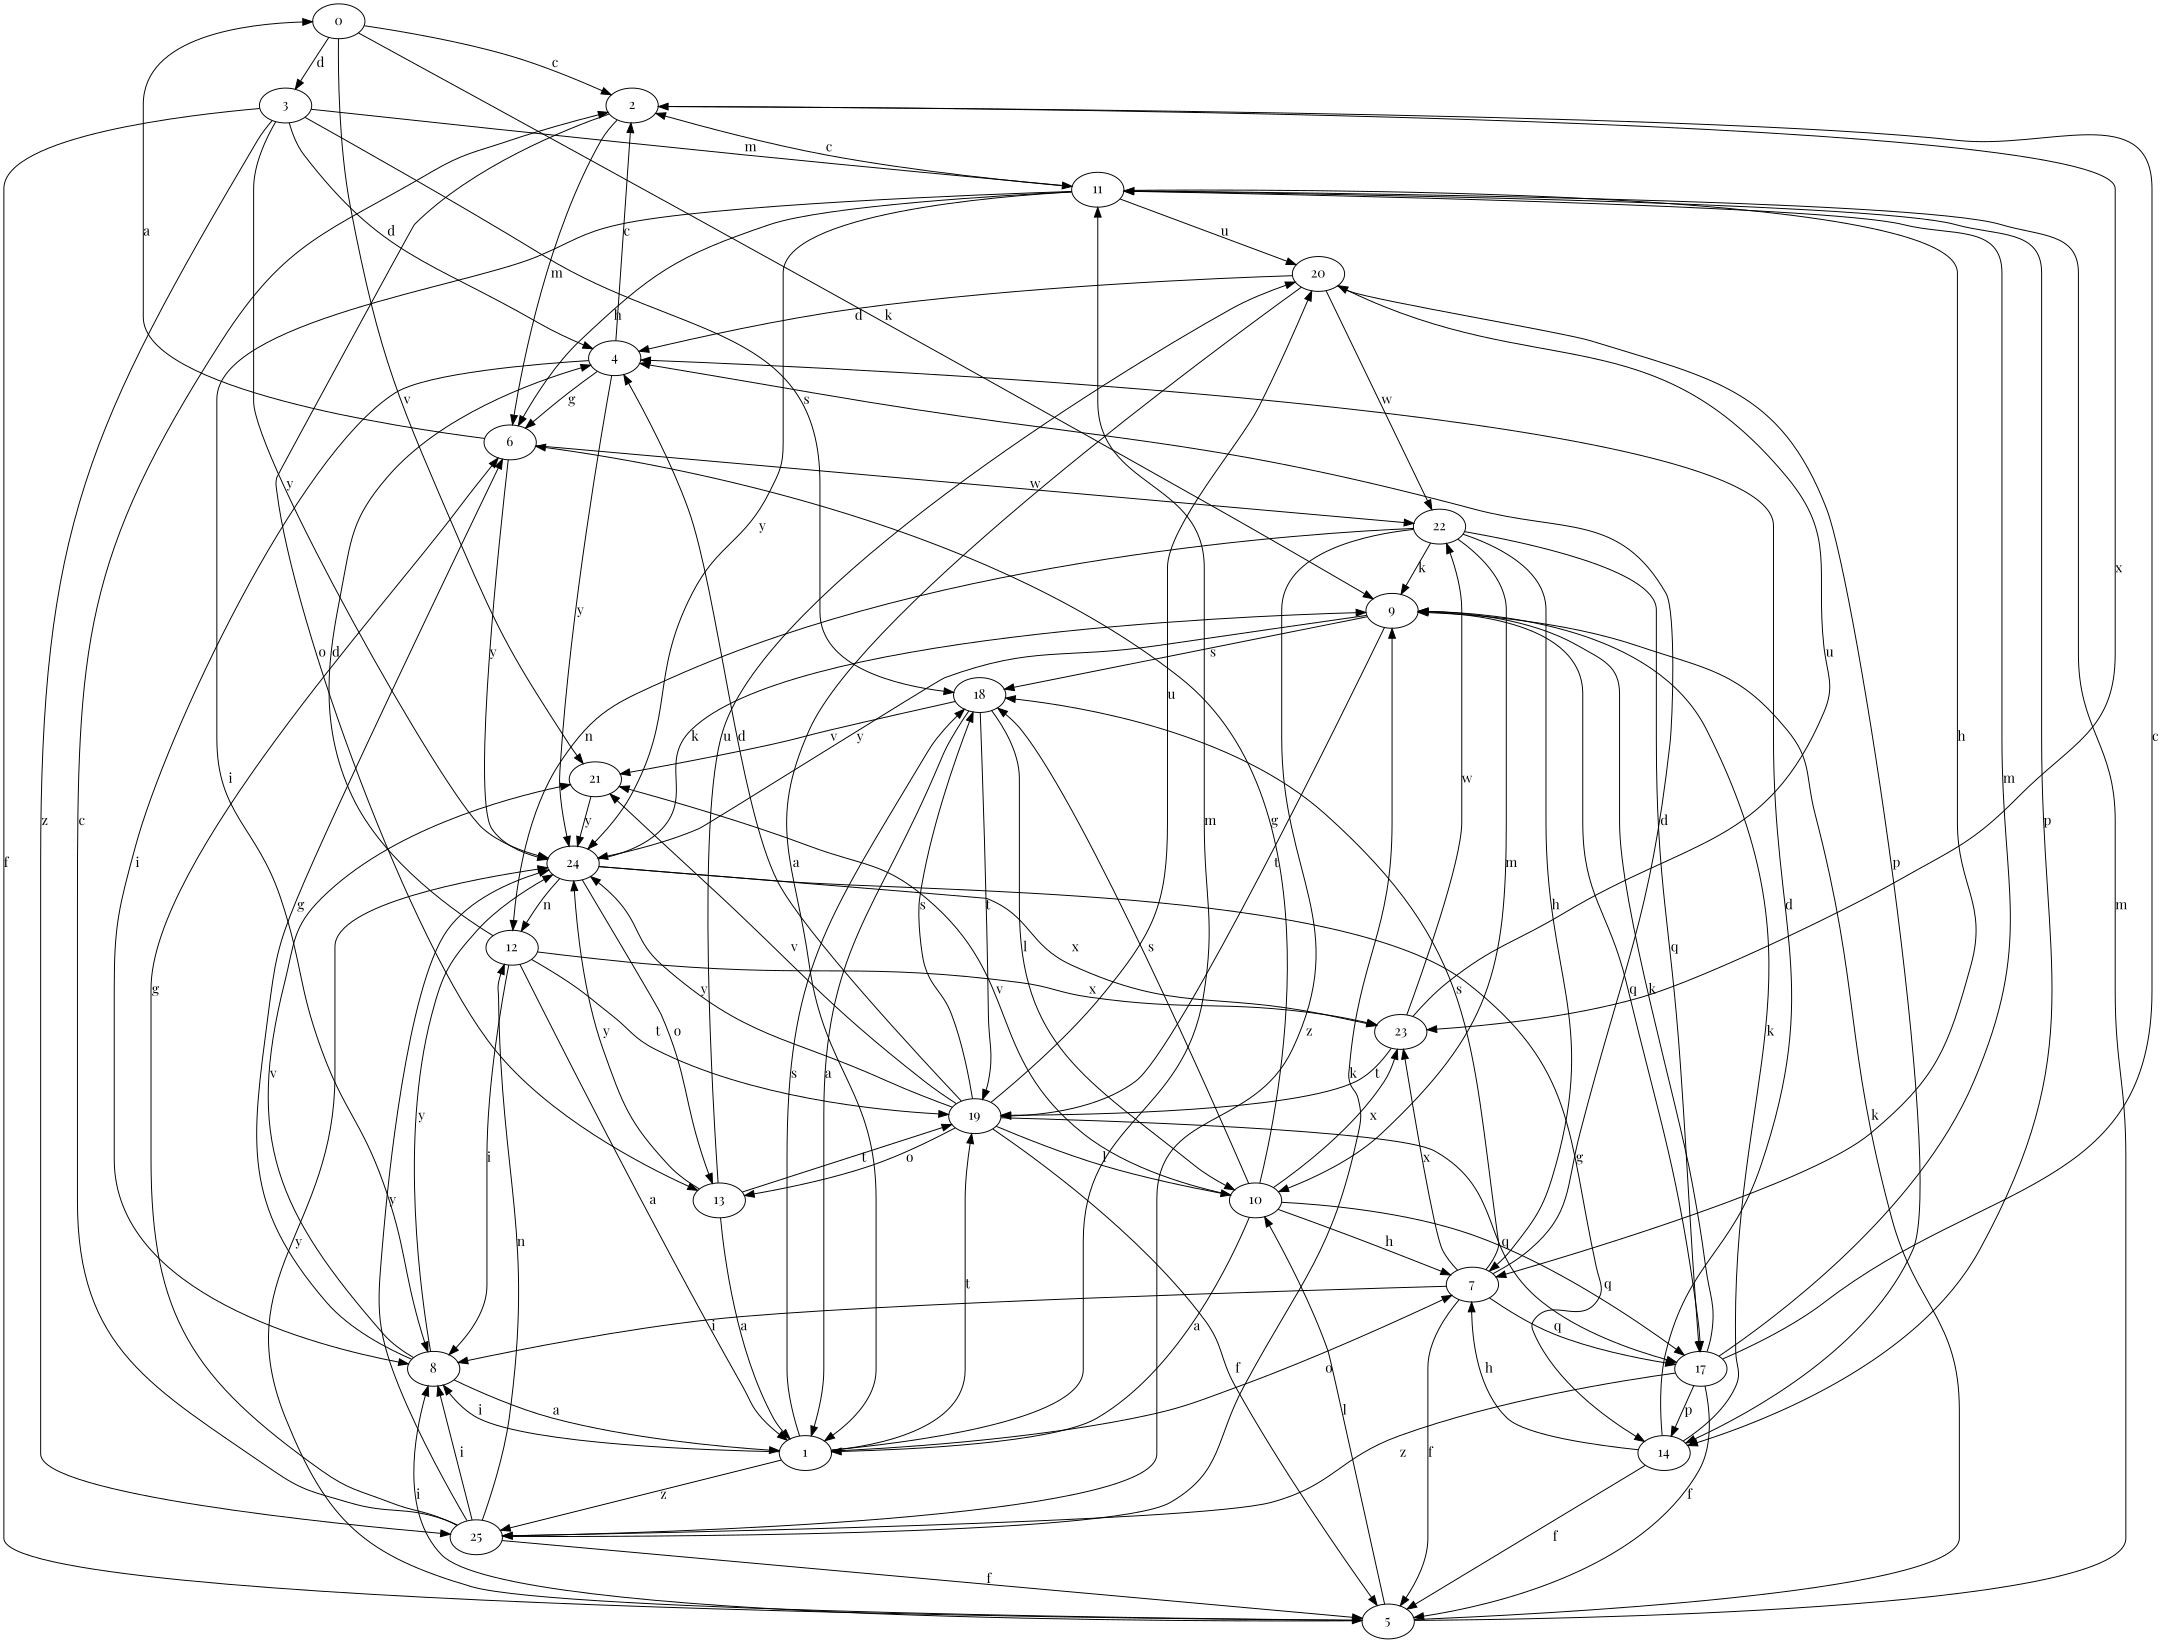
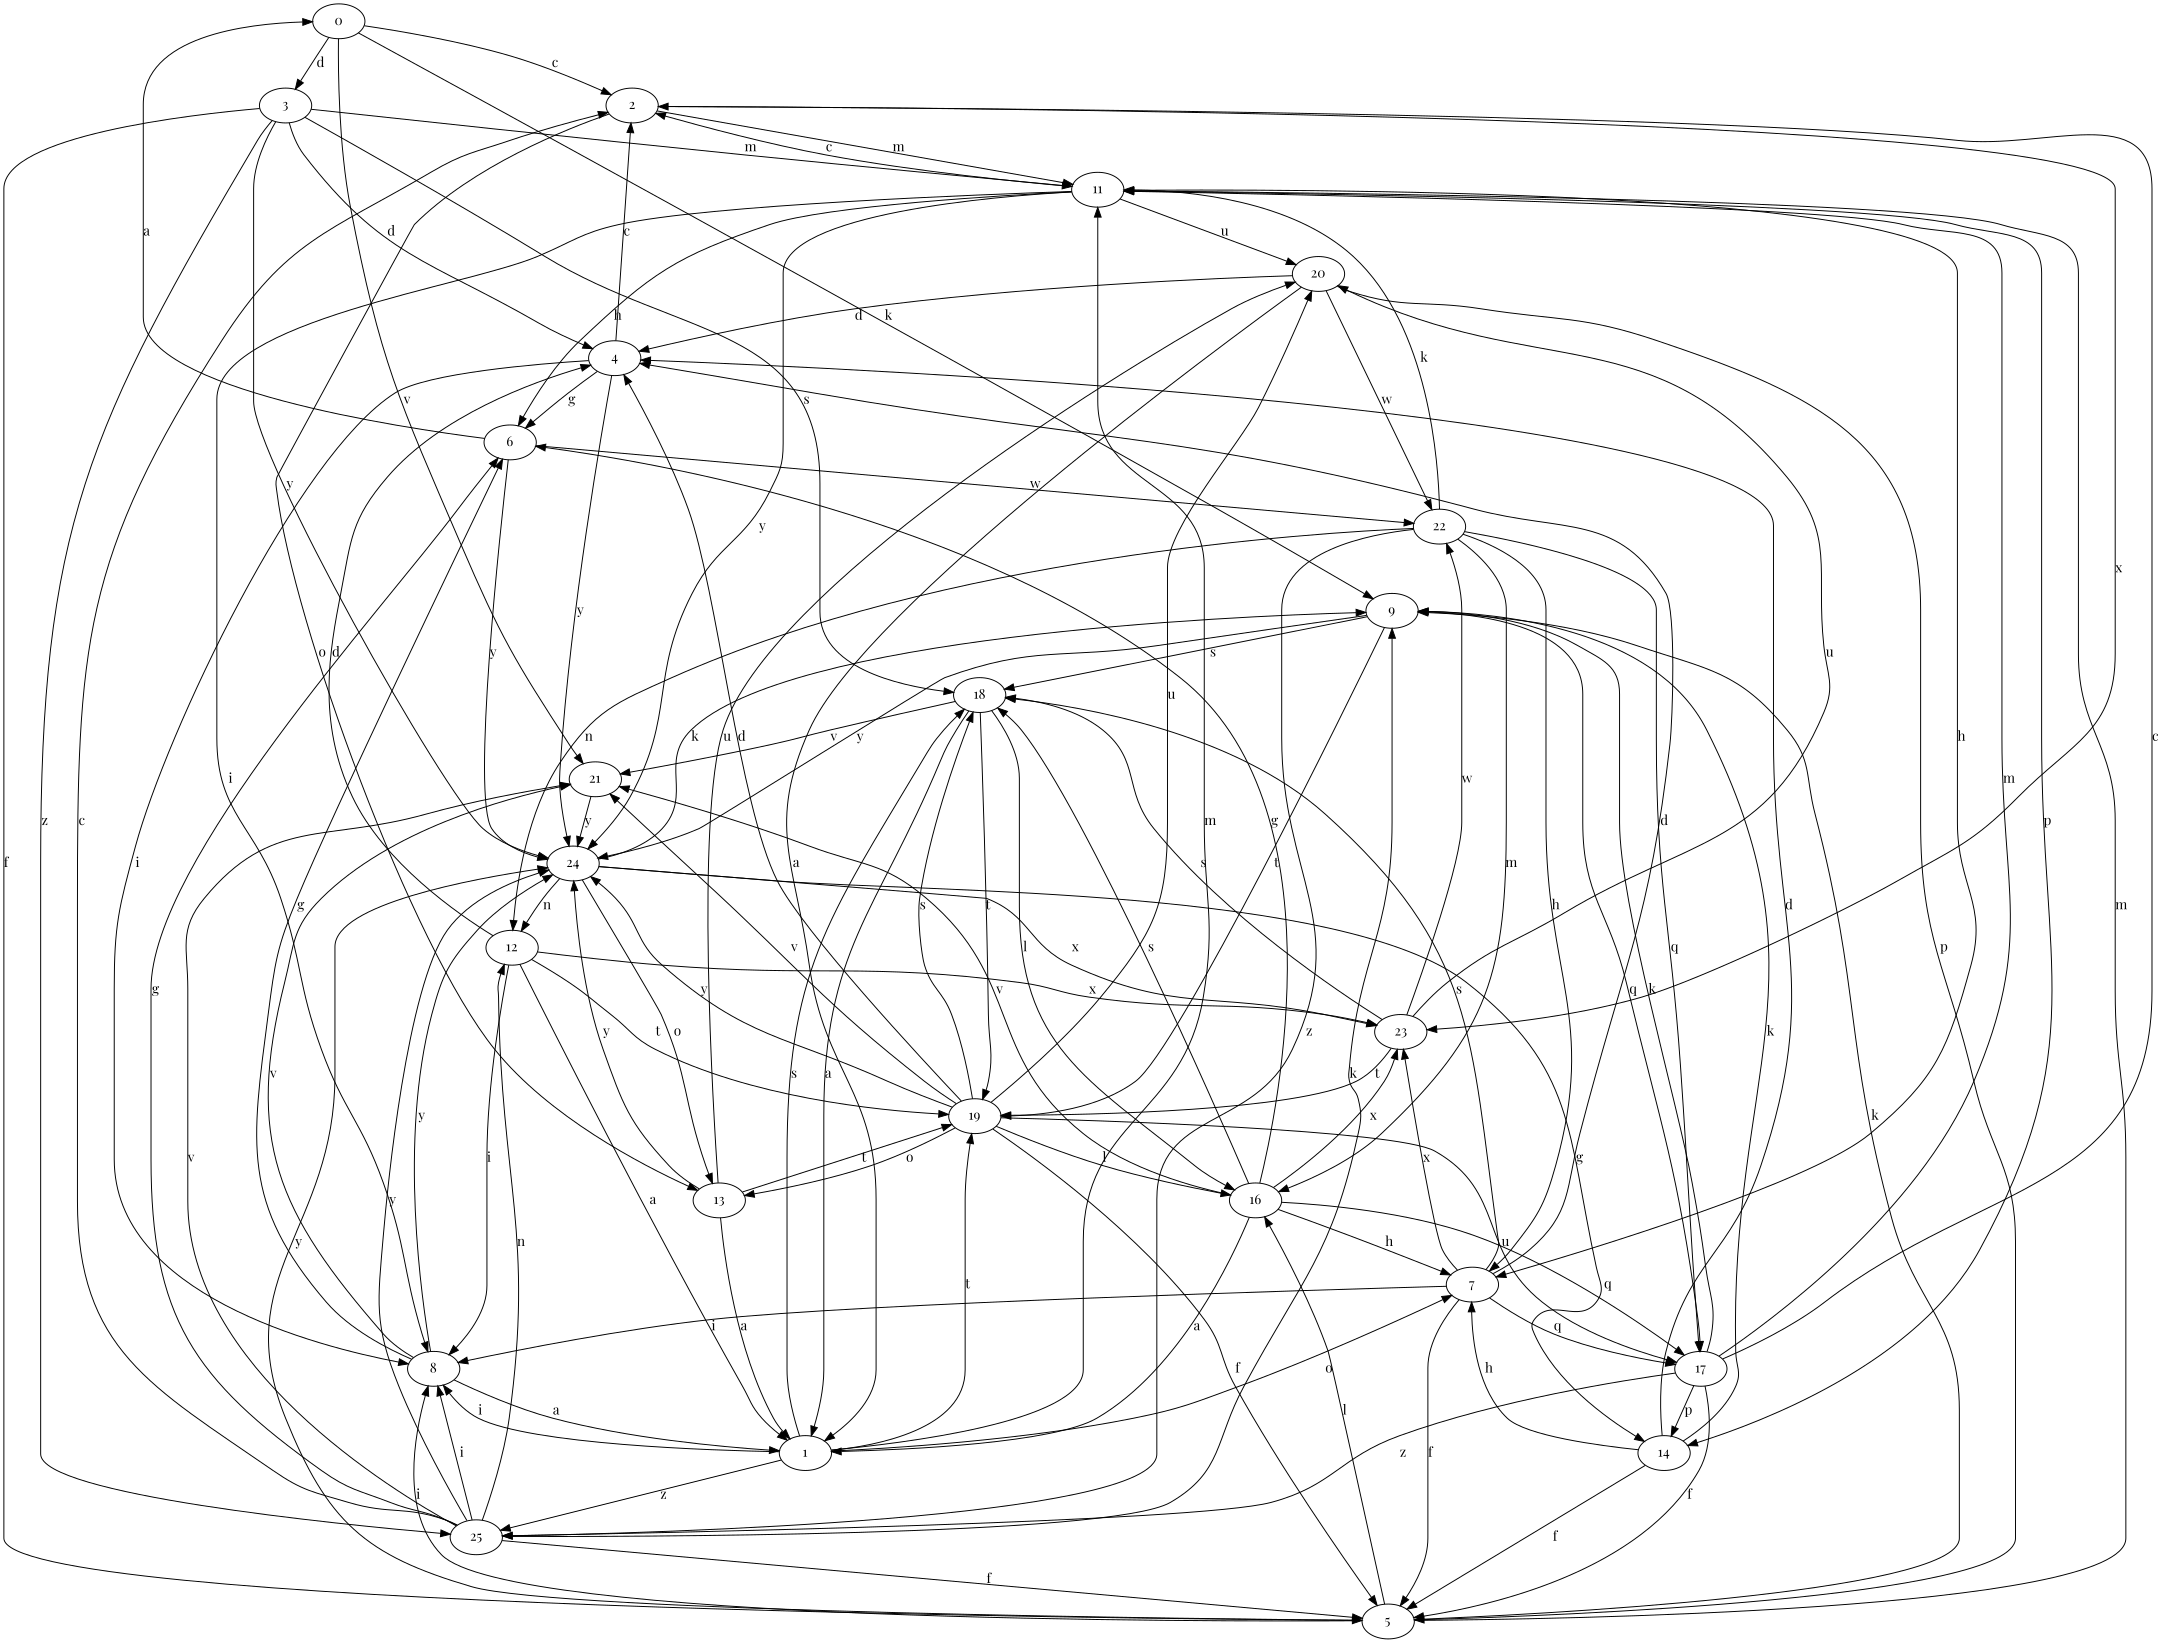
(548, 269) -> (860, 147)
(1418, 564) -> (1366, 271)
(1873, 744) -> (1938, 956)
none -> (1184, 863)
none -> (188, 1076)
(1256, 1200) -> (1256, 1200)
(1506, 1242) -> (1506, 1242)
